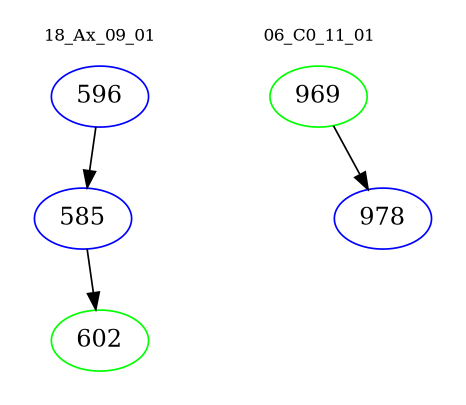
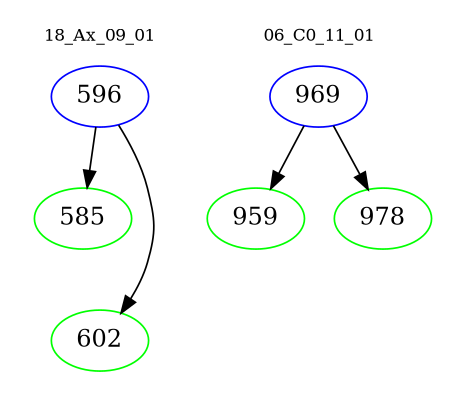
(319, 97) -> (319, 97)
(83, 219) -> (83, 219)
none -> (256, 219)
(383, 219) -> (383, 219)
(90, 271) -> (152, 211)
